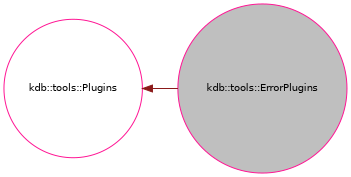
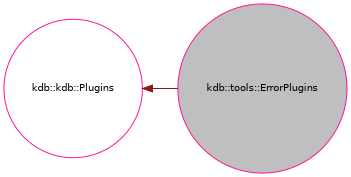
(73, 89) -> (73, 89)
